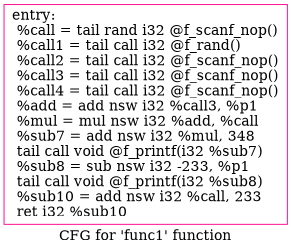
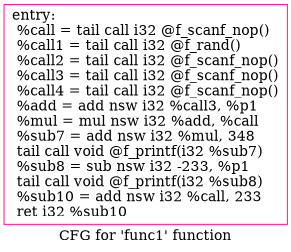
(145, 31) -> (141, 31)
